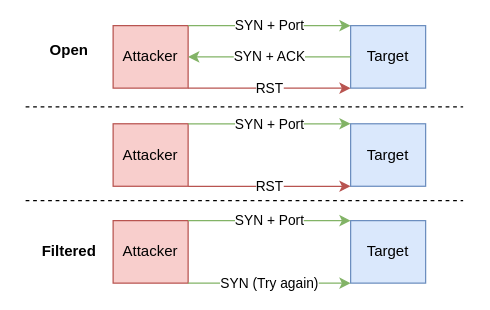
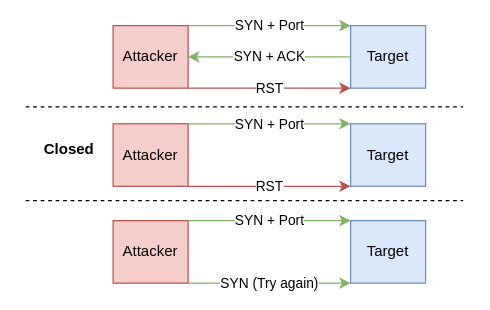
(69, 51) -> none
none -> (69, 149)
(69, 252) -> none
